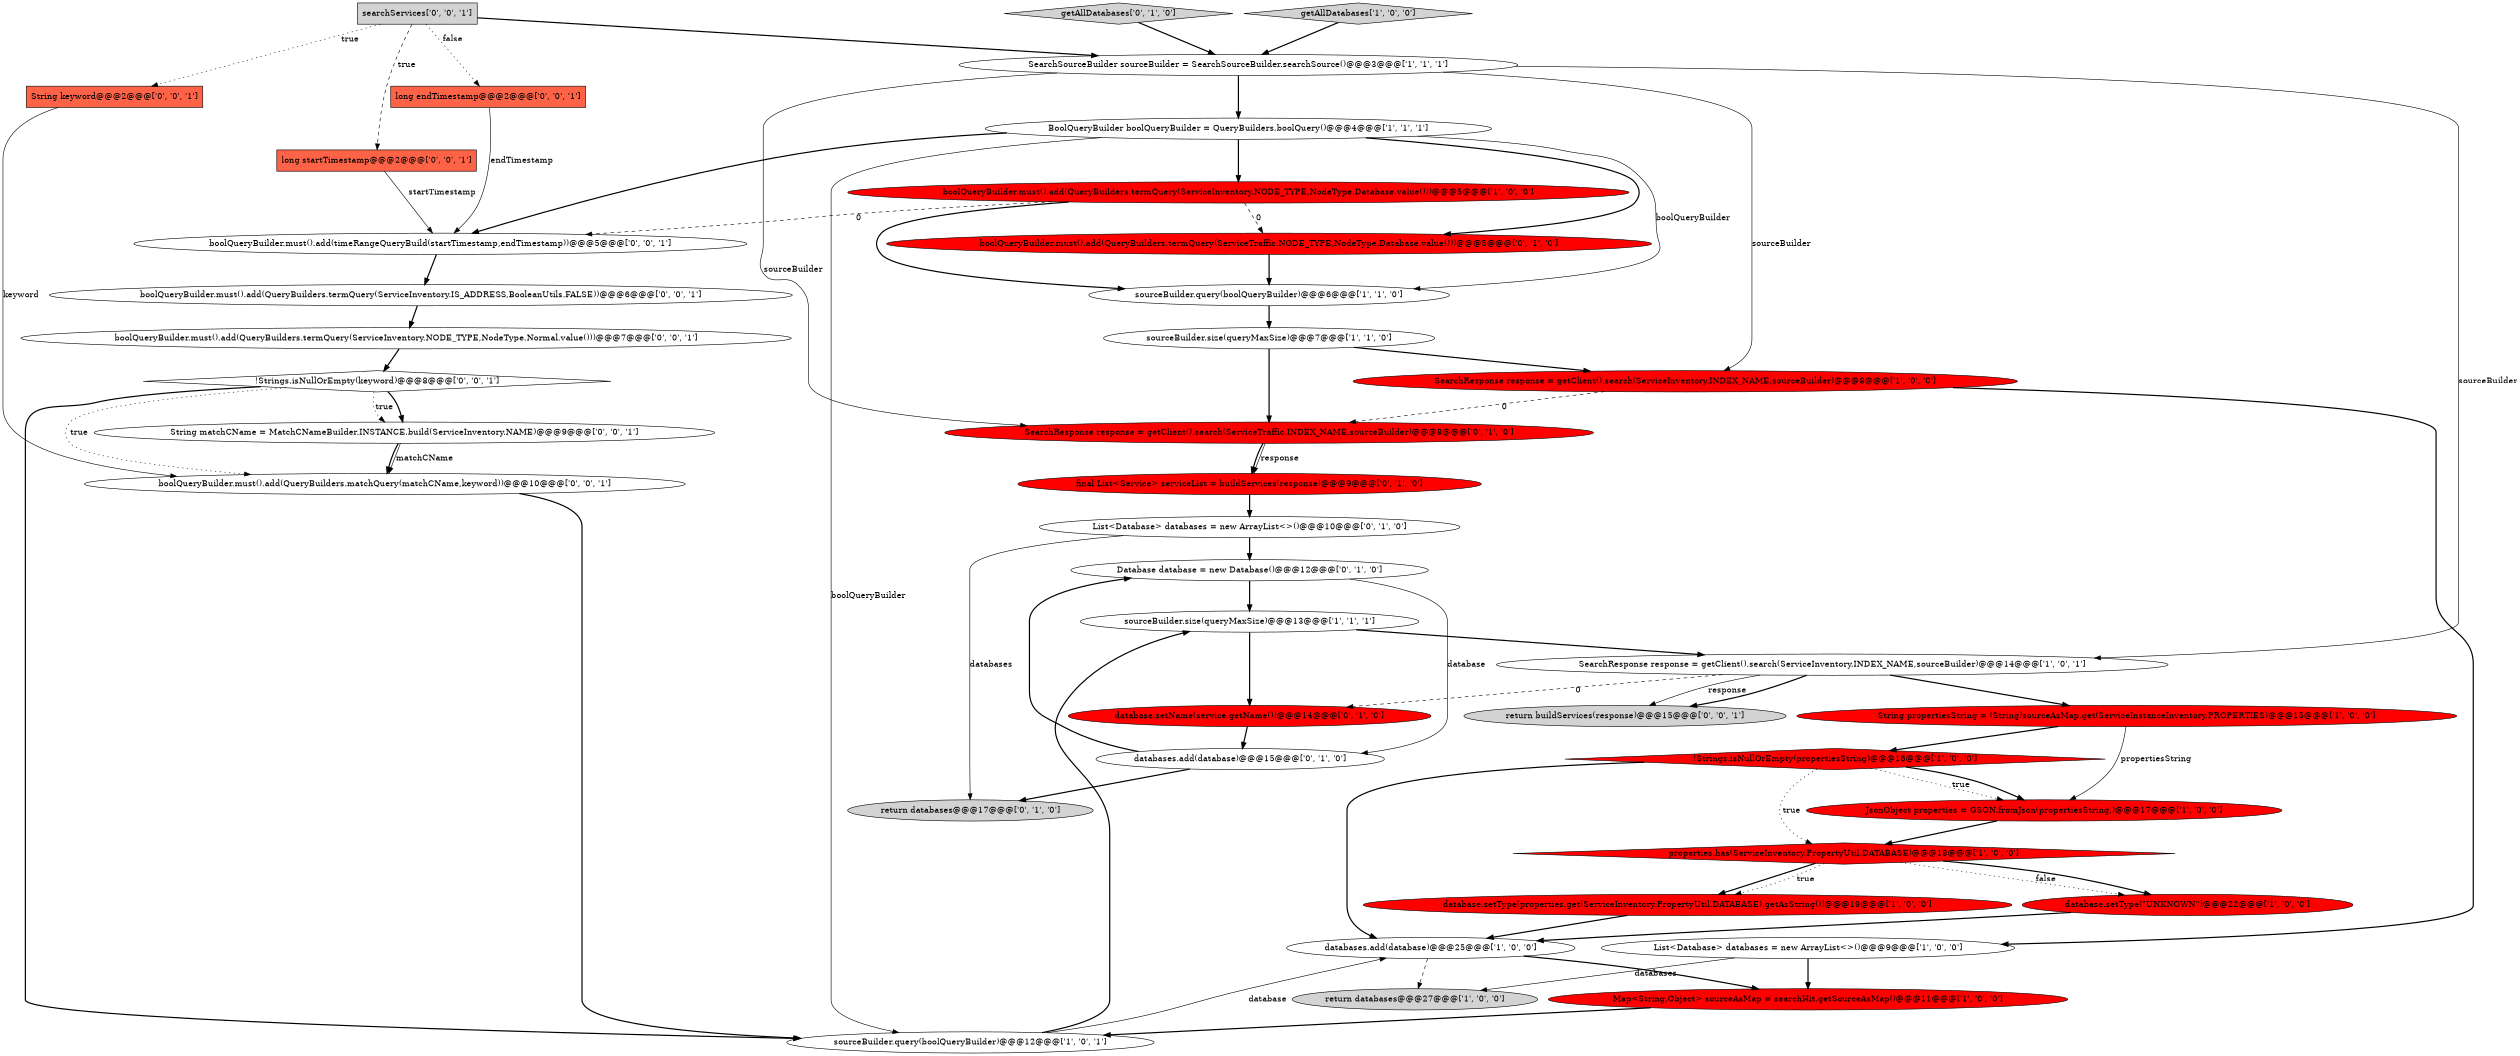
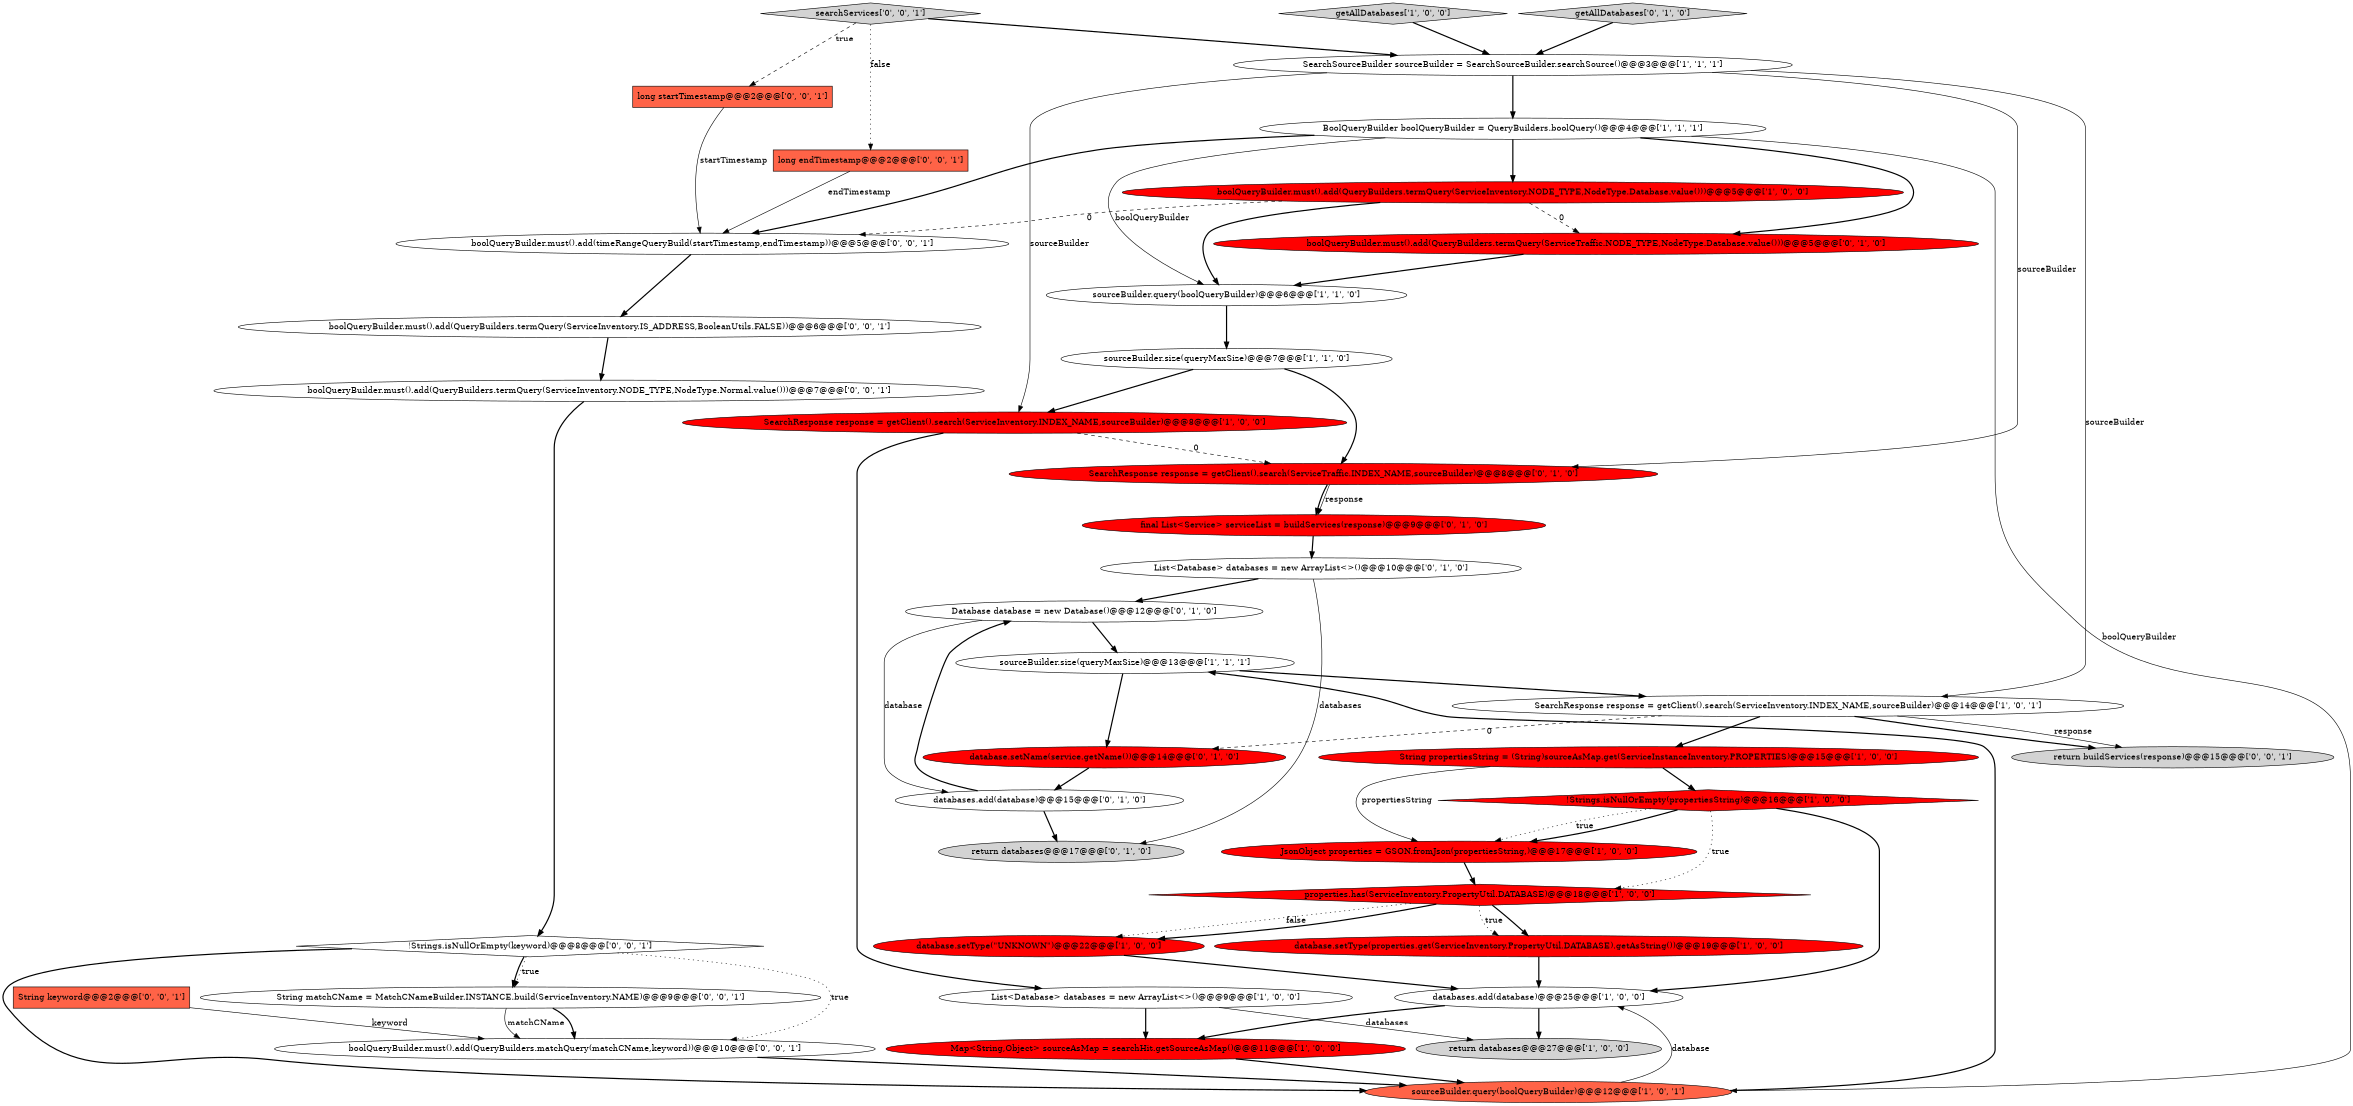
(417, 14) -> (871, 14)
(269, 54) -> none
(1424, 971) -> (1539, 1020)
(970, 1042) -> (1548, 1092)
